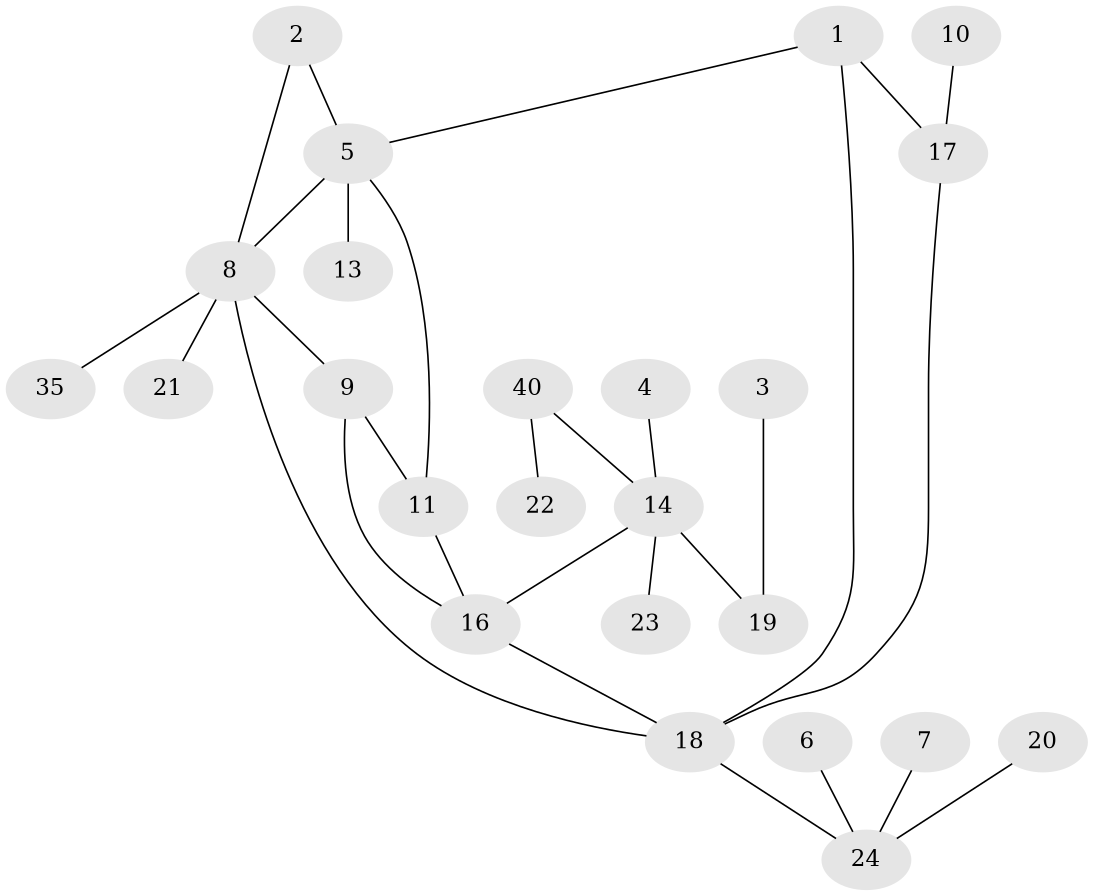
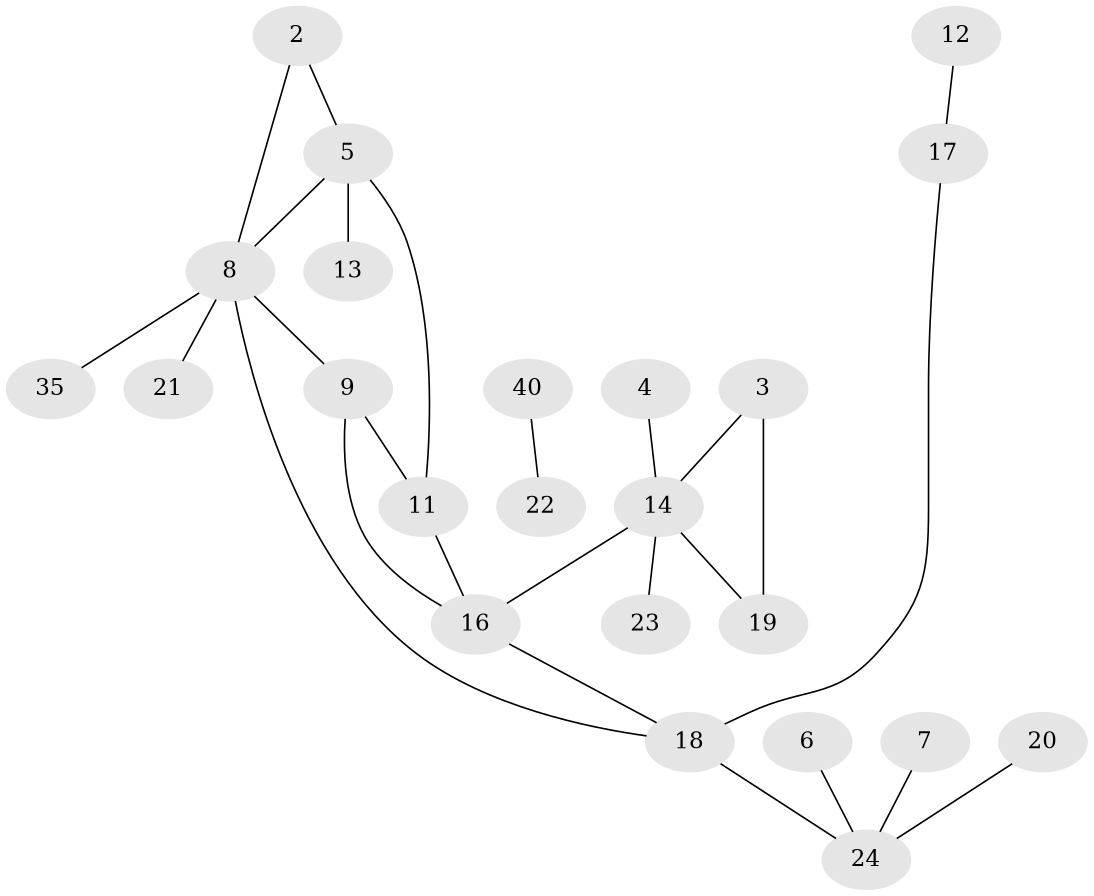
(839, 36) -> none
(956, 36) -> (956, 36)
(593, 448) -> (711, 448)
